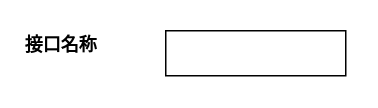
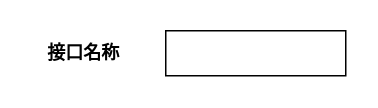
(61, 46) -> (83, 53)
